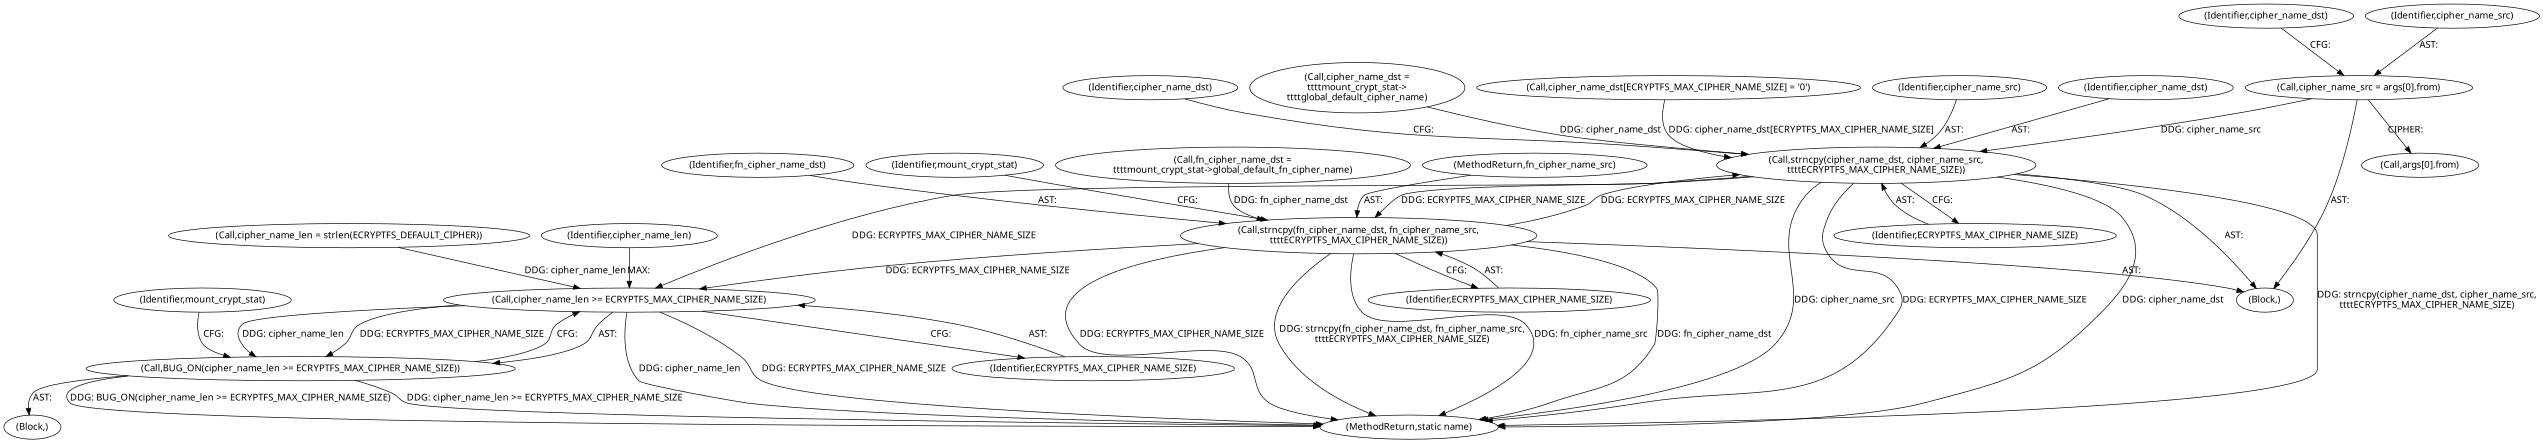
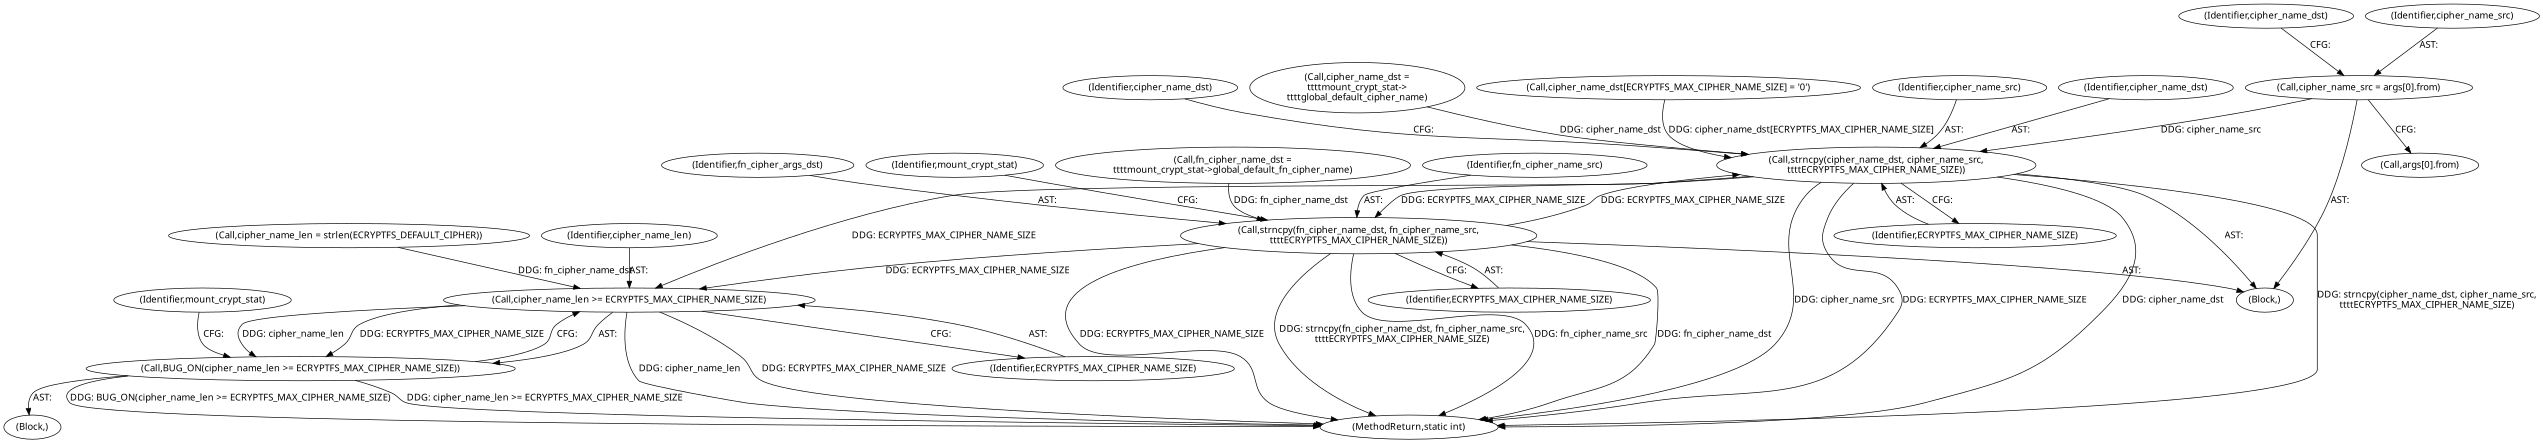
(2407, 130) -> (2407, 130)
(758, 165) -> (758, 165)
(1535, 165) -> (1535, 165)
(576, 271) -> (576, 271)
(640, 271) -> (640, 271)
(1409, 427) -> (1409, 427)
